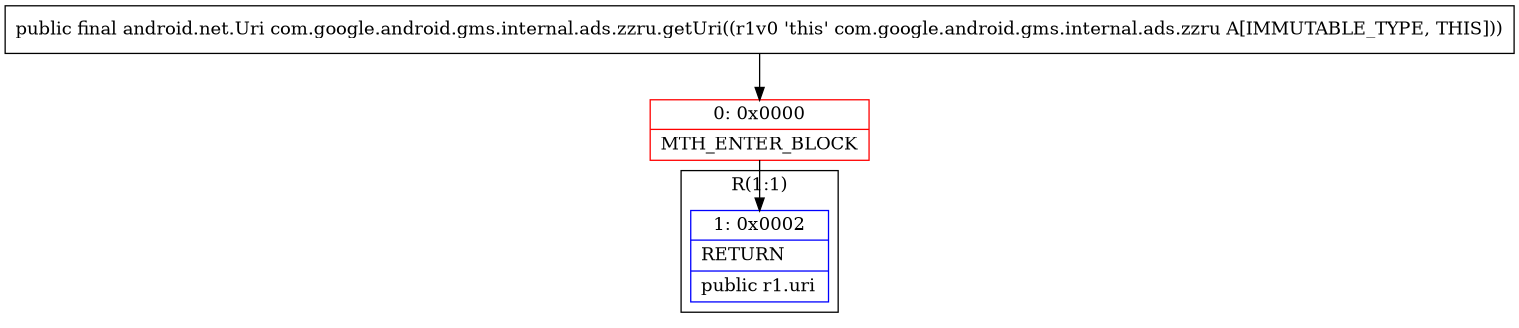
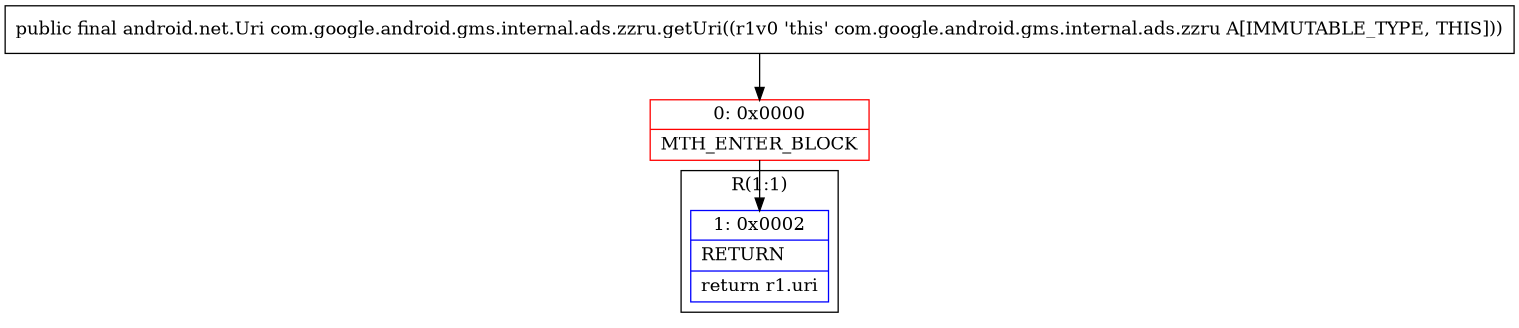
(758, 286) -> (760, 286)
